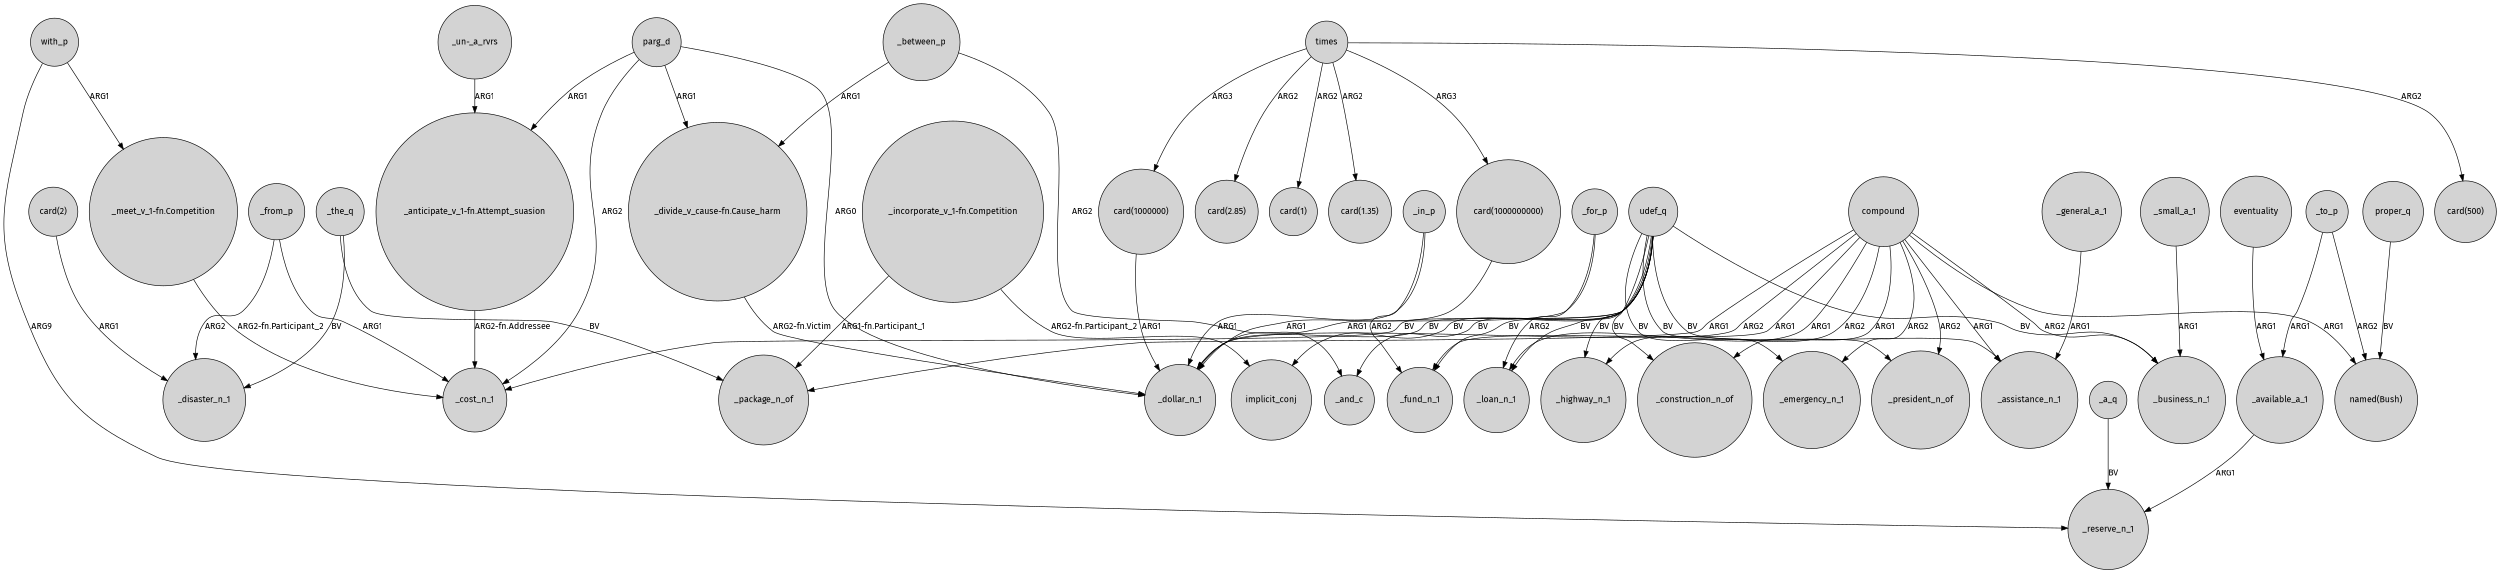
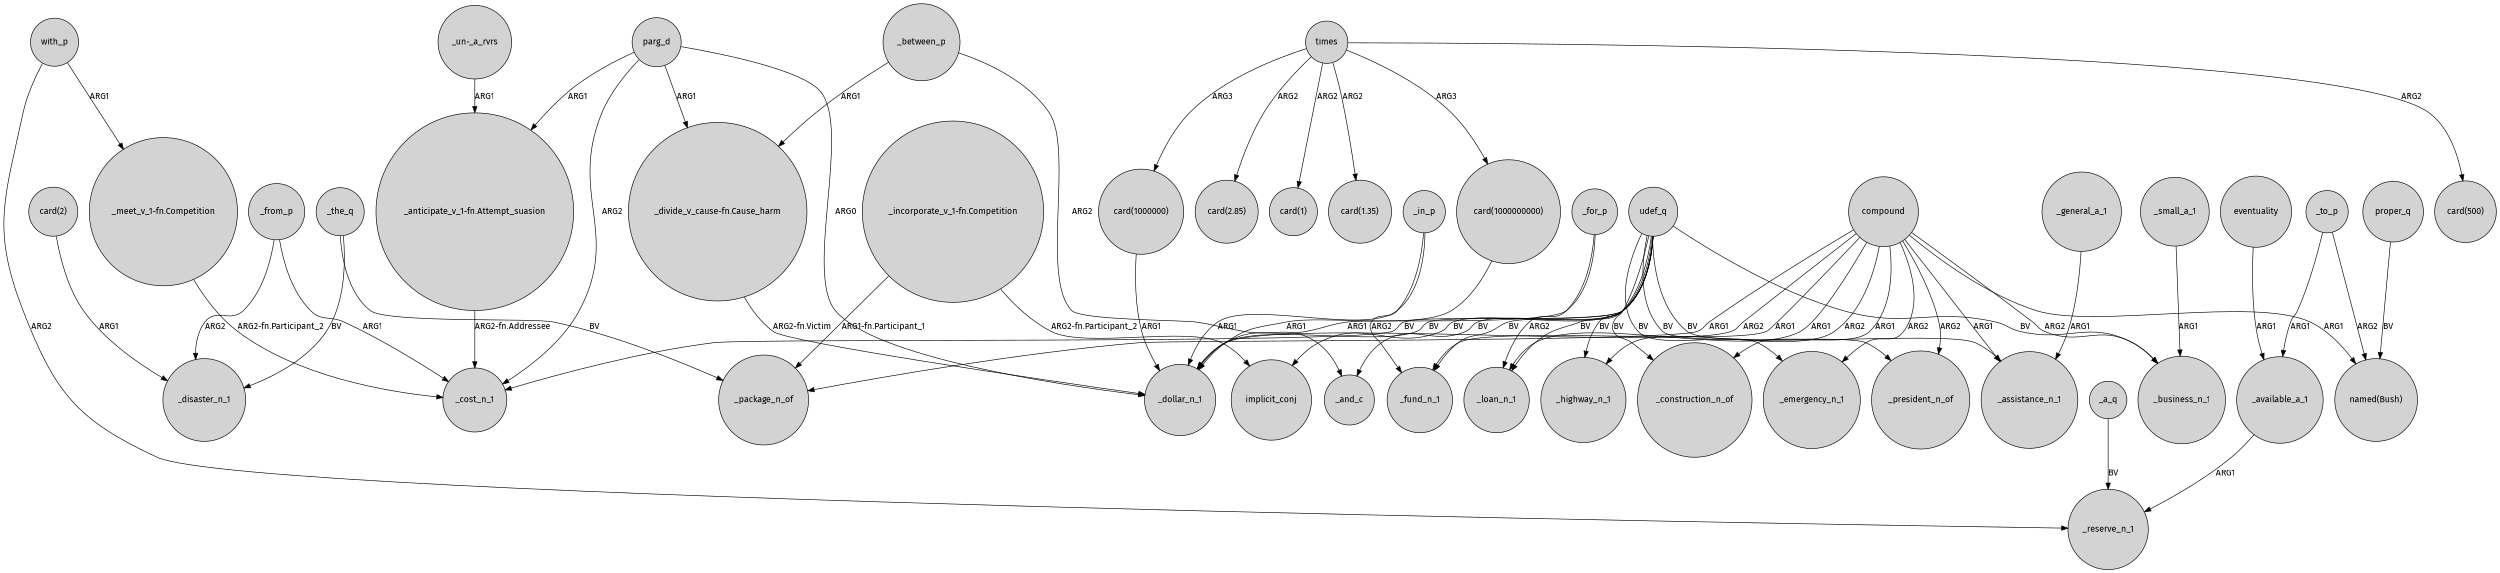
(42, 327) -> (42, 327)
